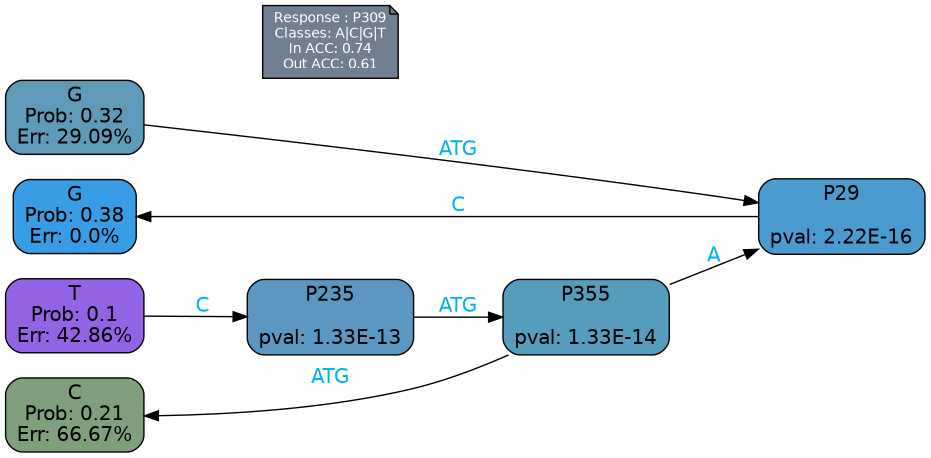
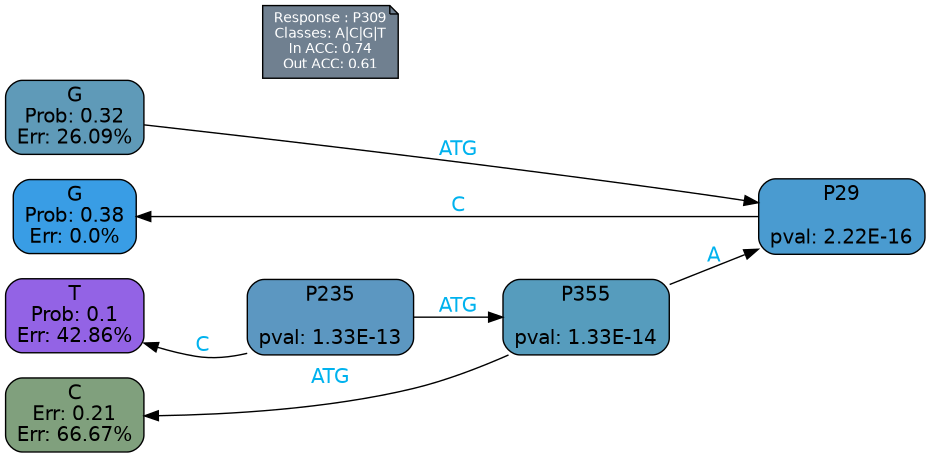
(75, 117) -> (75, 117)
(188, 316) -> (202, 357)
(75, 415) -> (75, 415)
